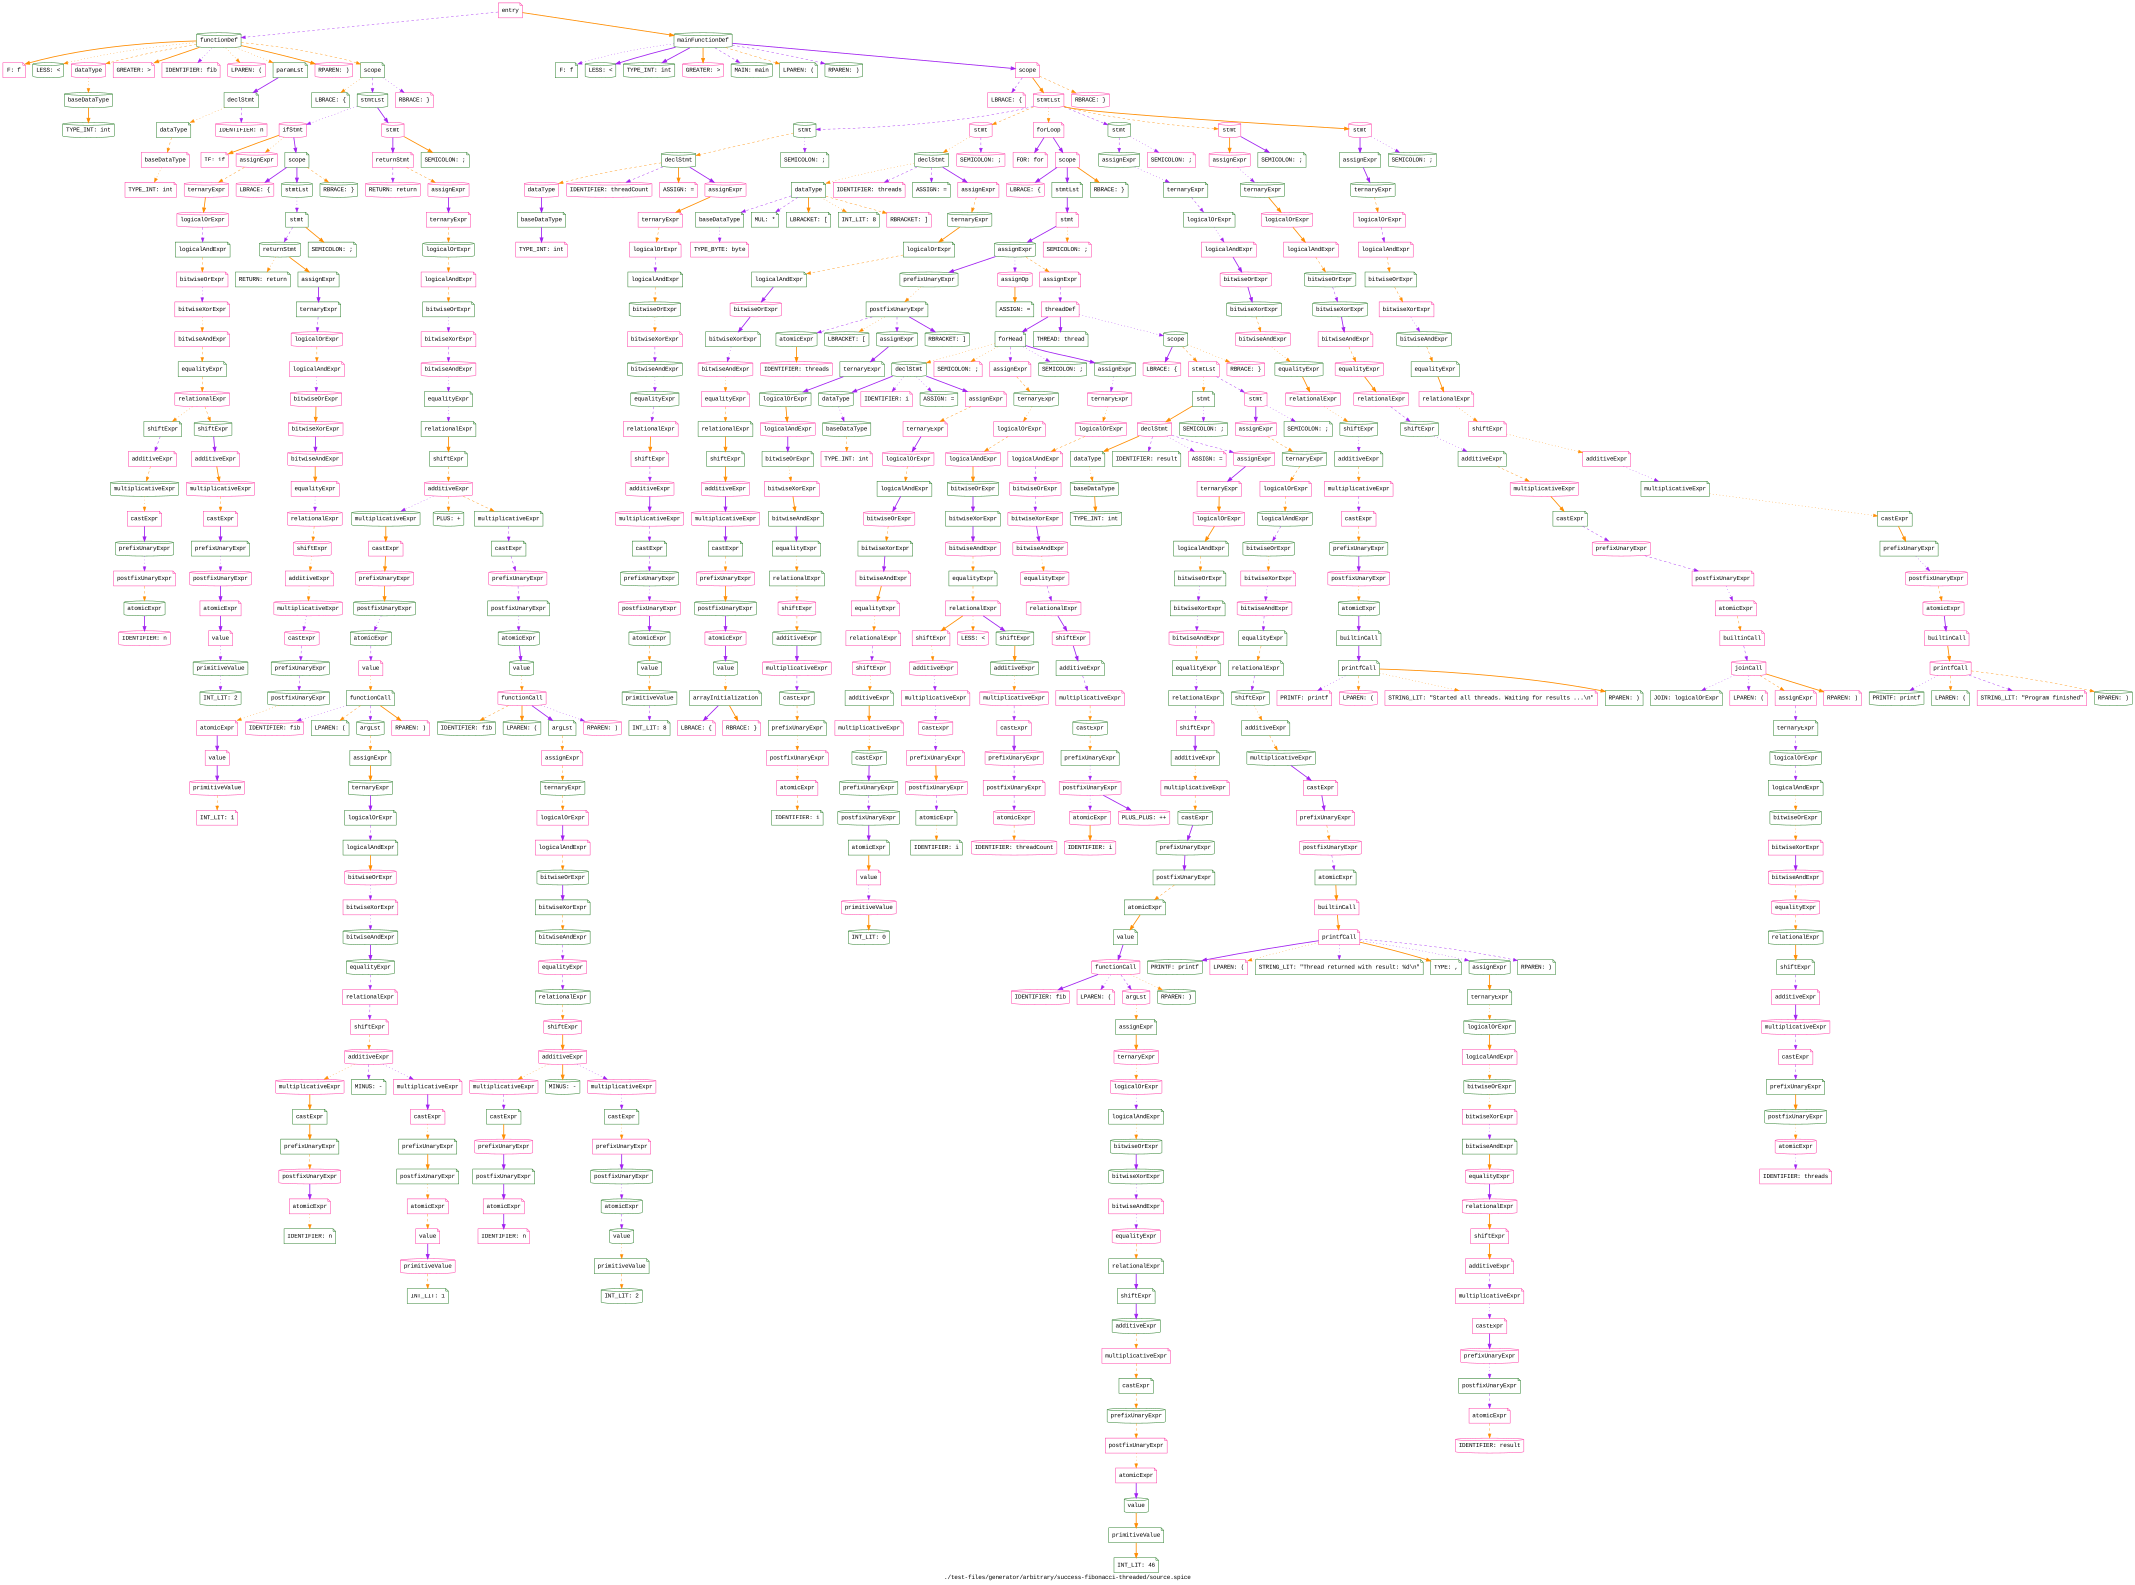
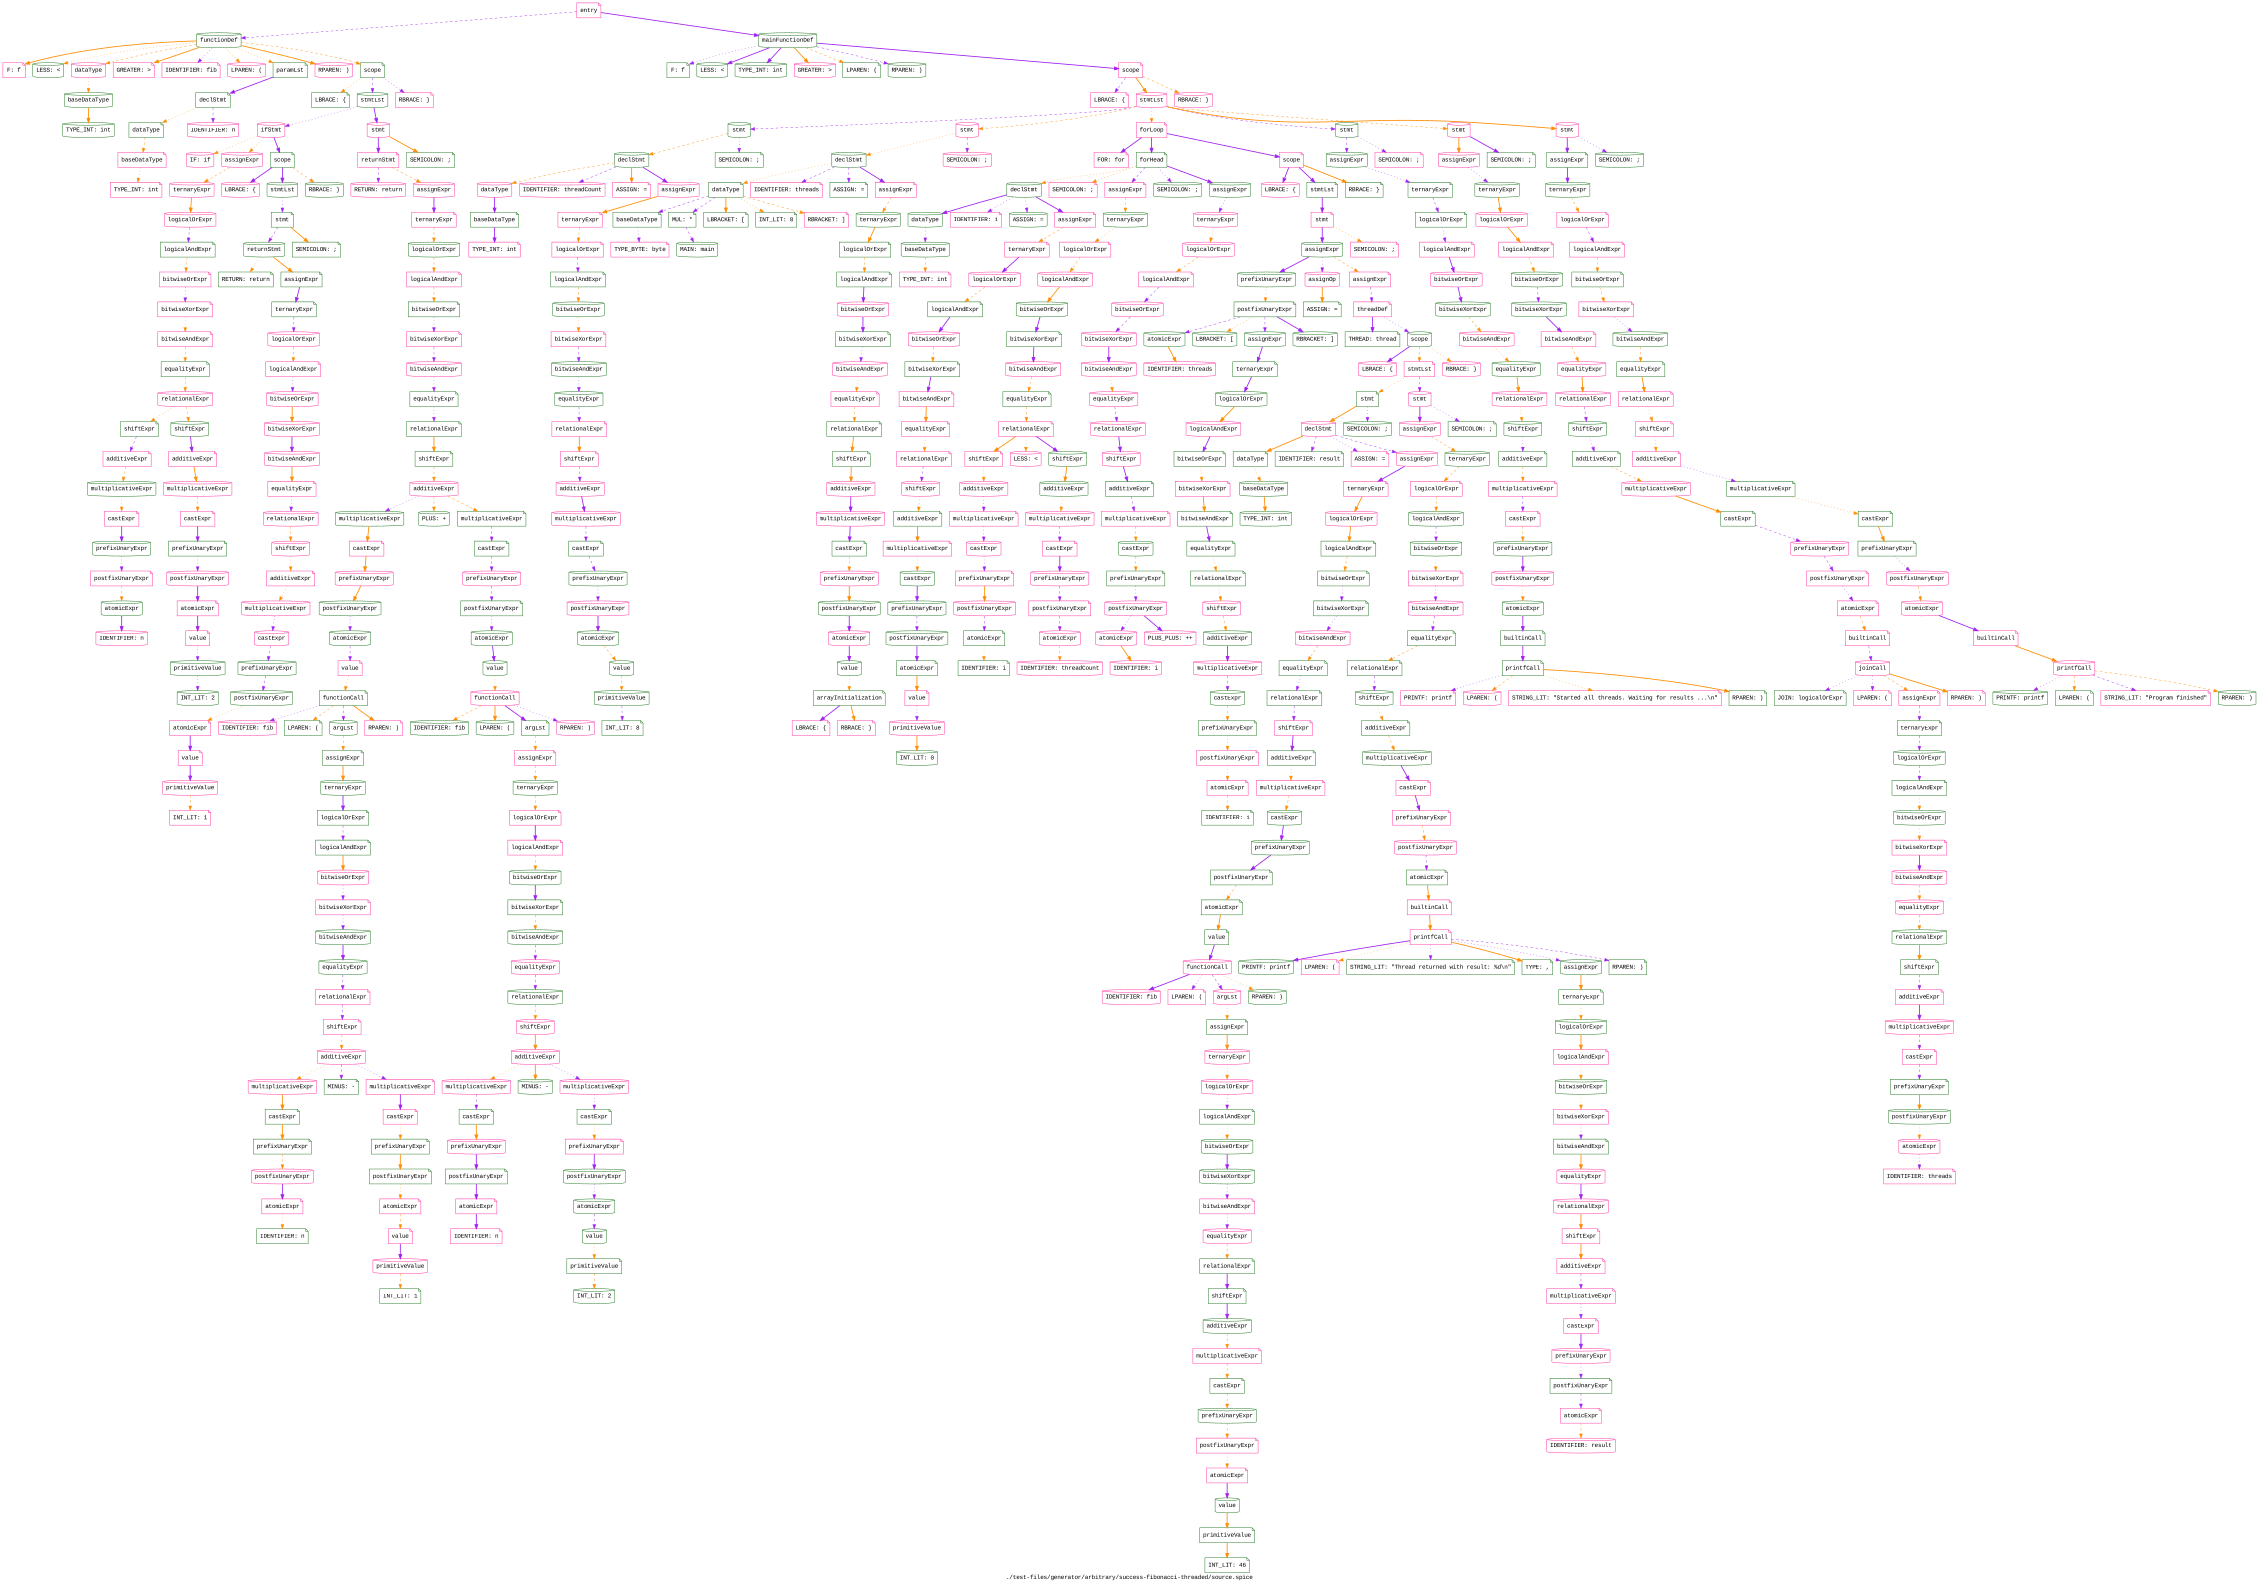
(596, 24) -> (678, 24)
(726, 54) -> (689, 233)
(256, 144) -> (238, 144)
(215, 160) -> (200, 160)
(1037, 323) -> (1152, 143)
